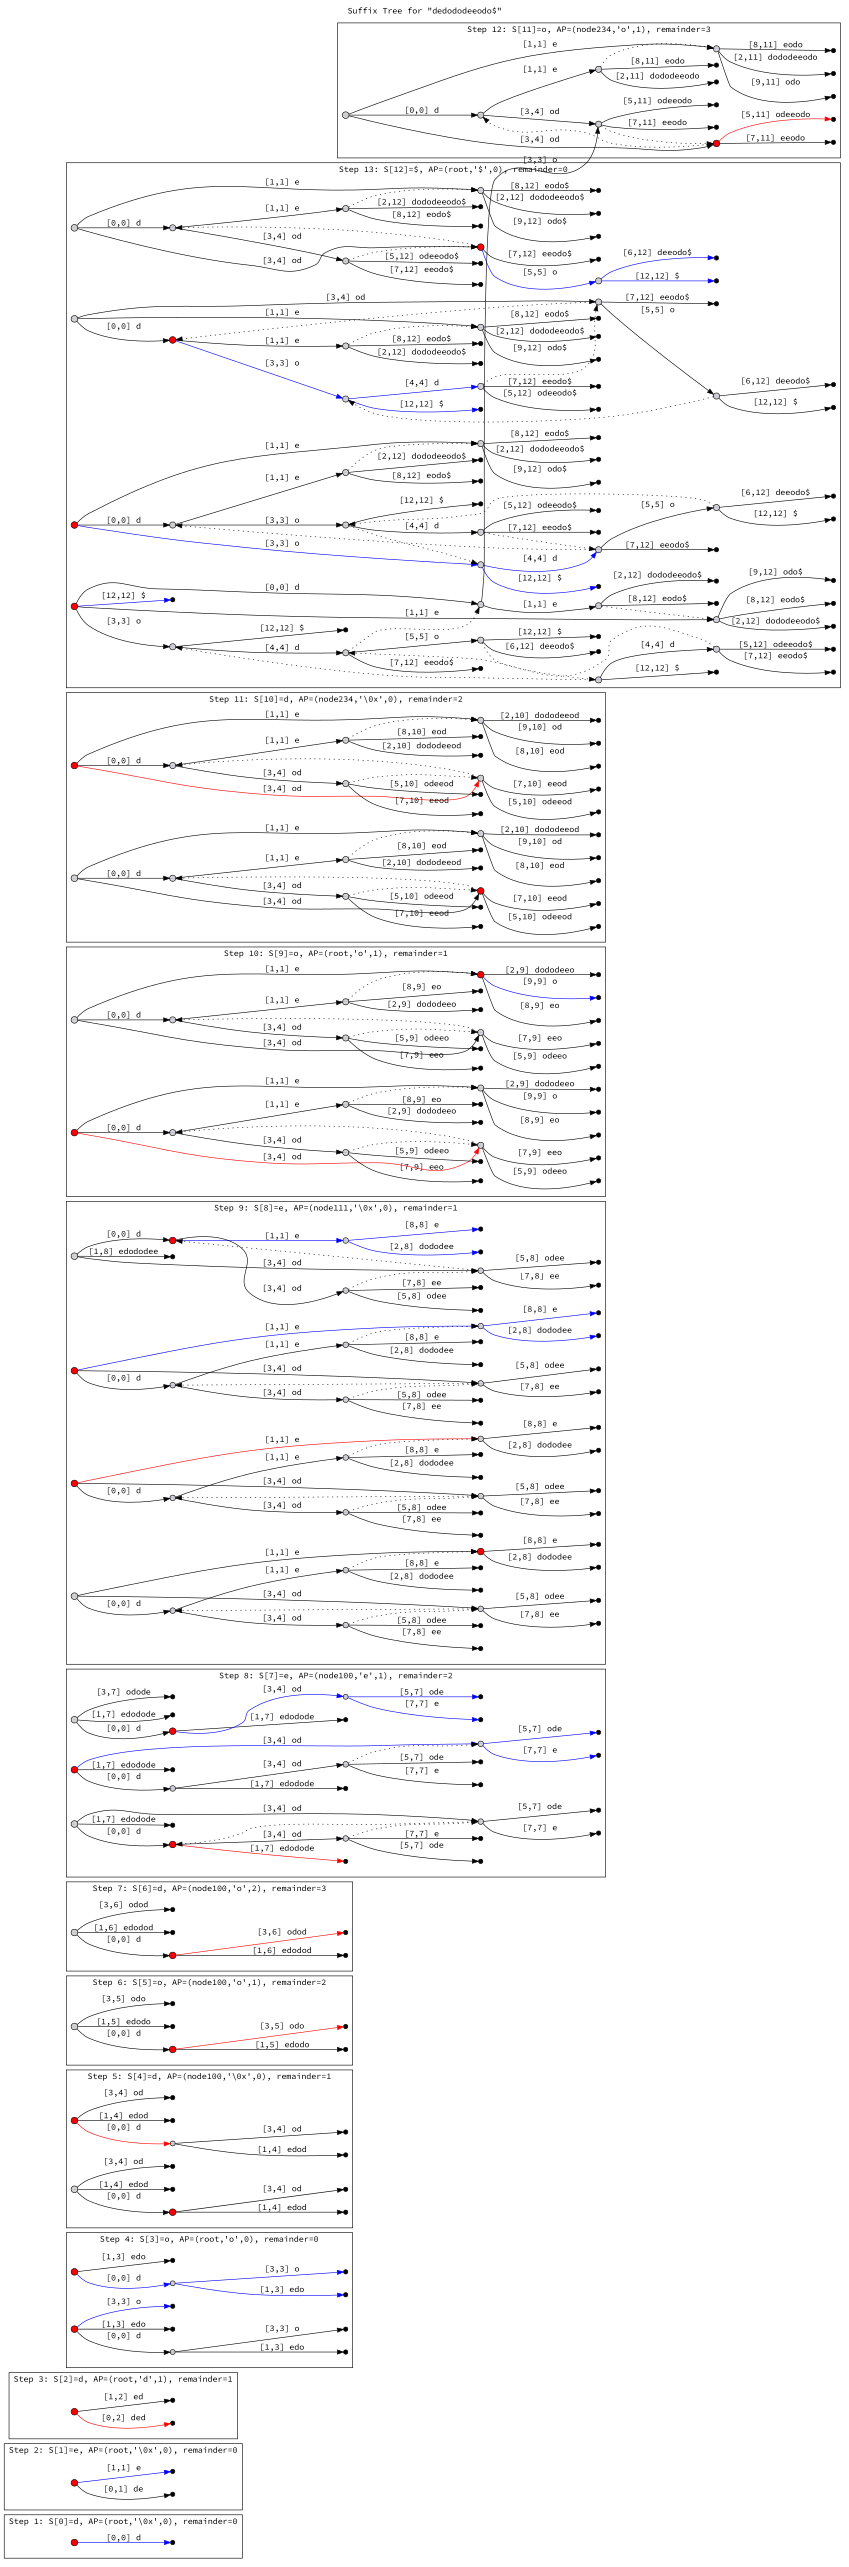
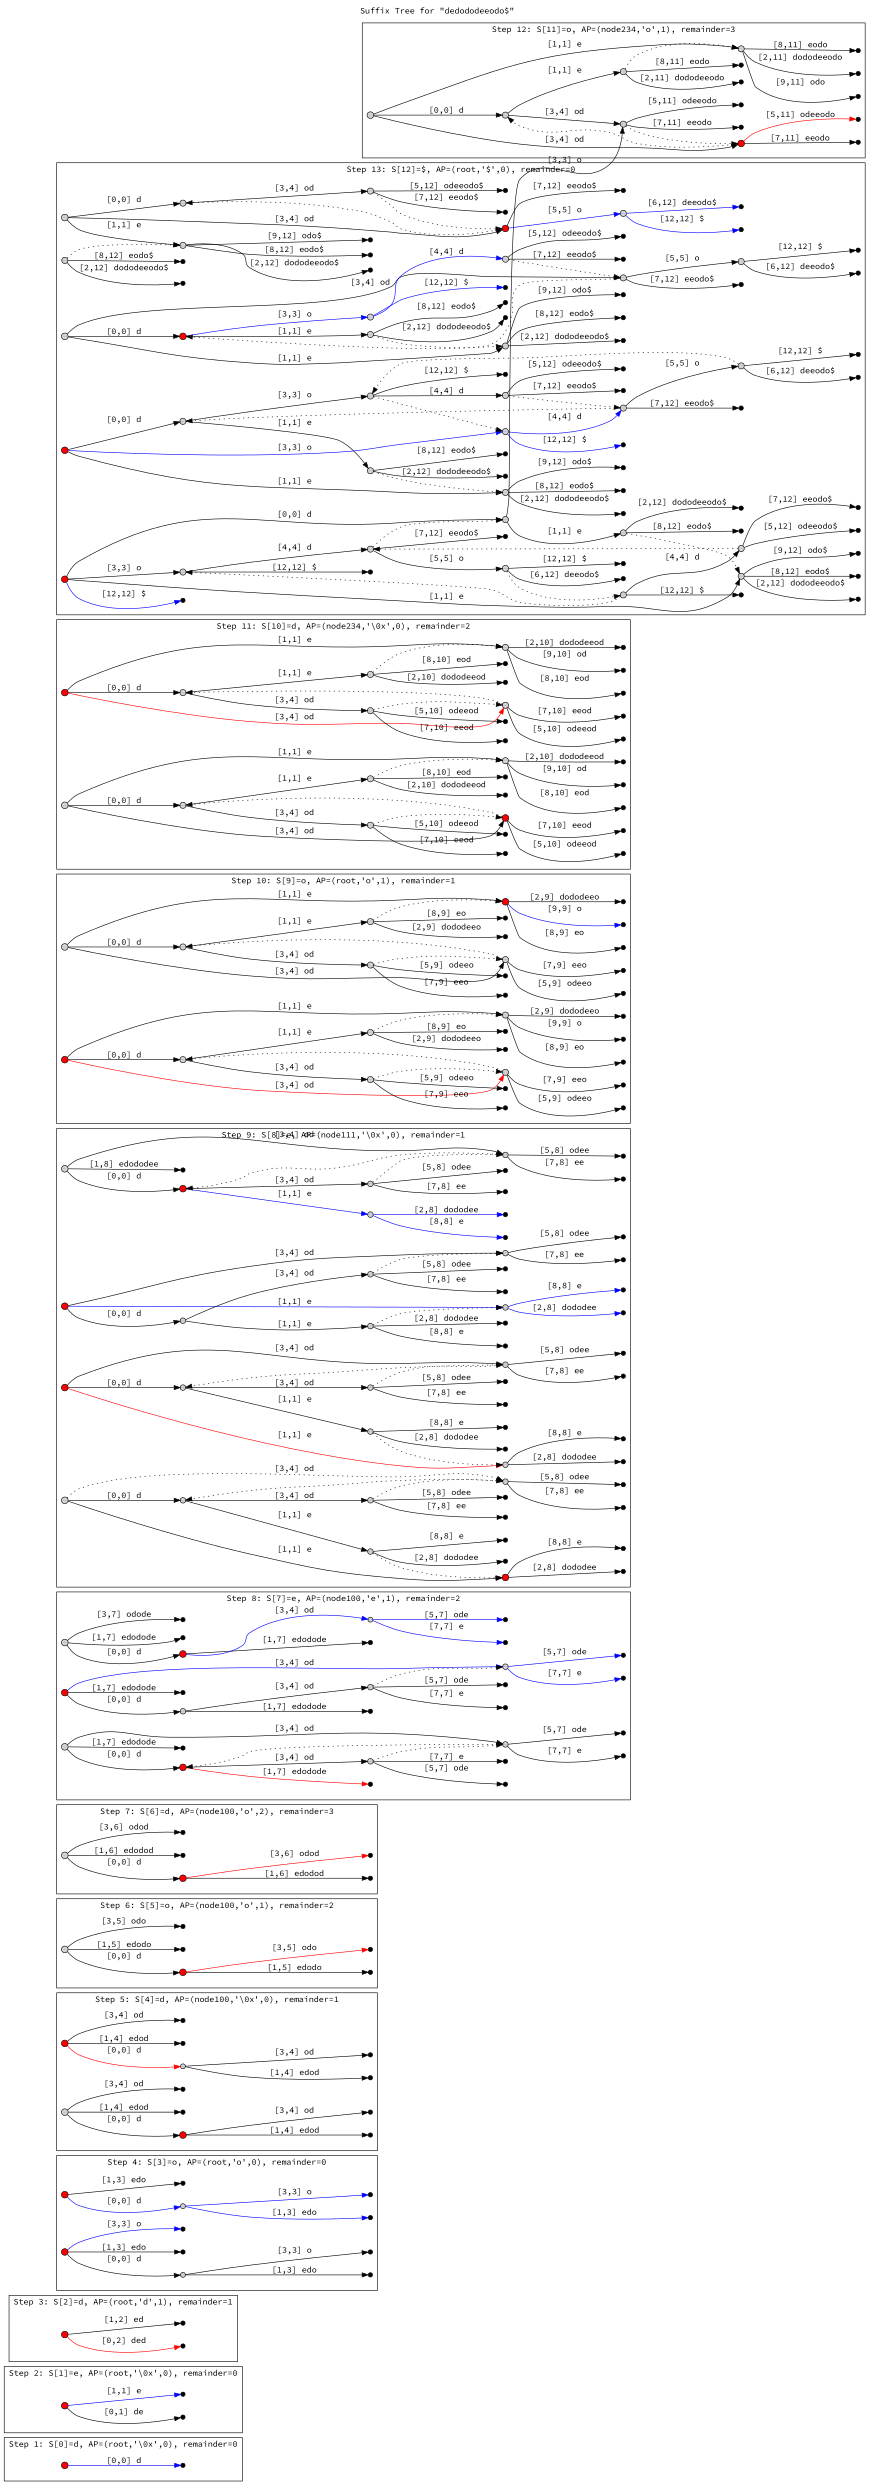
(256, 219) -> none
(533, 421) -> none
(330, 1384) -> none
(275, 1600) -> (280, 1474)
